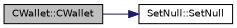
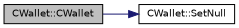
(186, 14) -> (187, 14)
